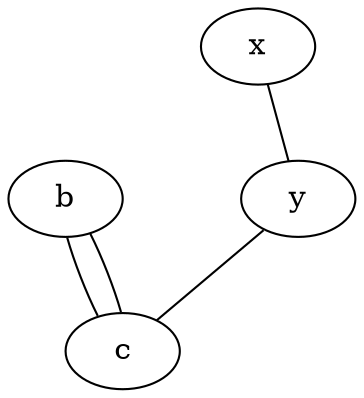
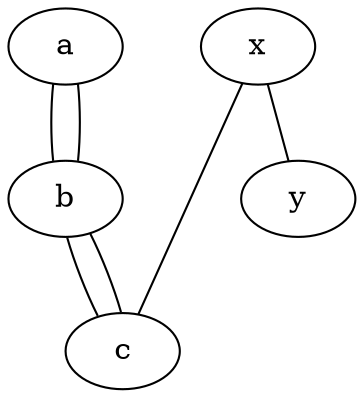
none -> (66, 47)
(210, 275) -> (190, 199)
